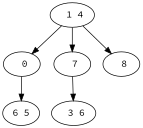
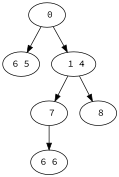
(49, 37) -> (59, 36)
(74, 113) -> (49, 162)
